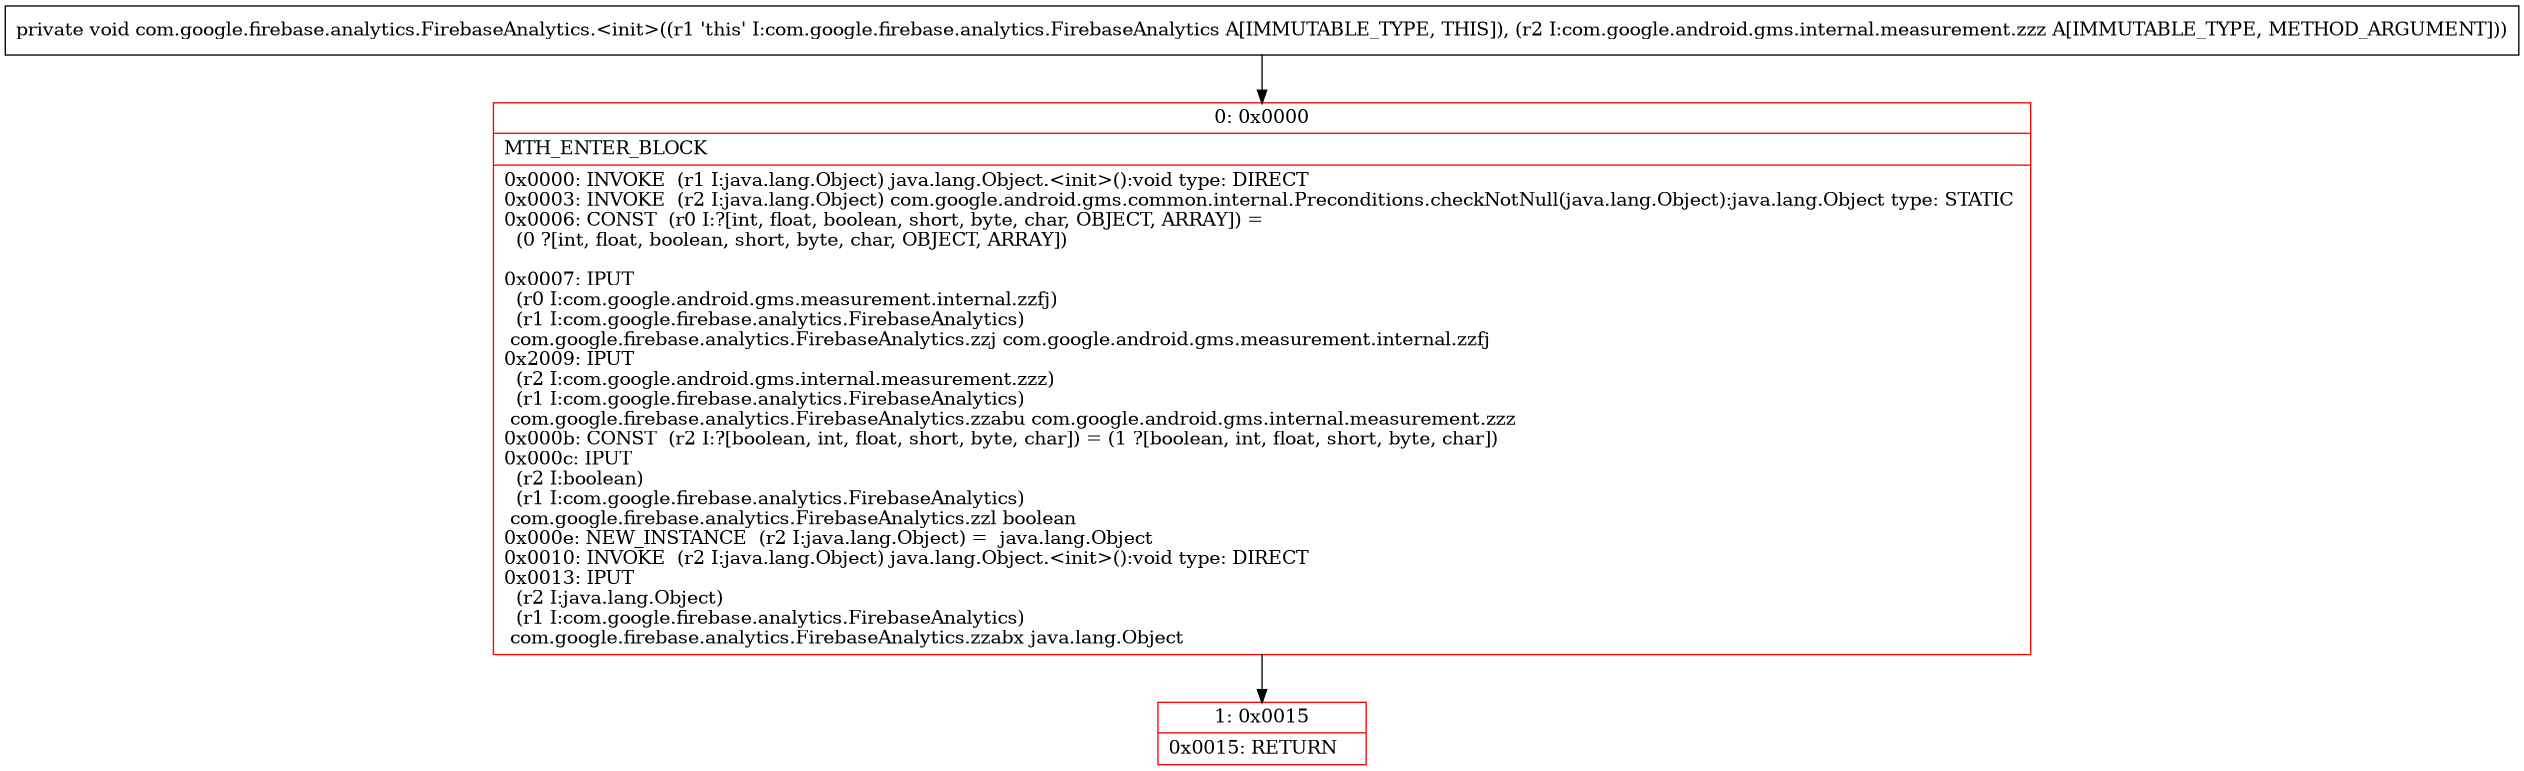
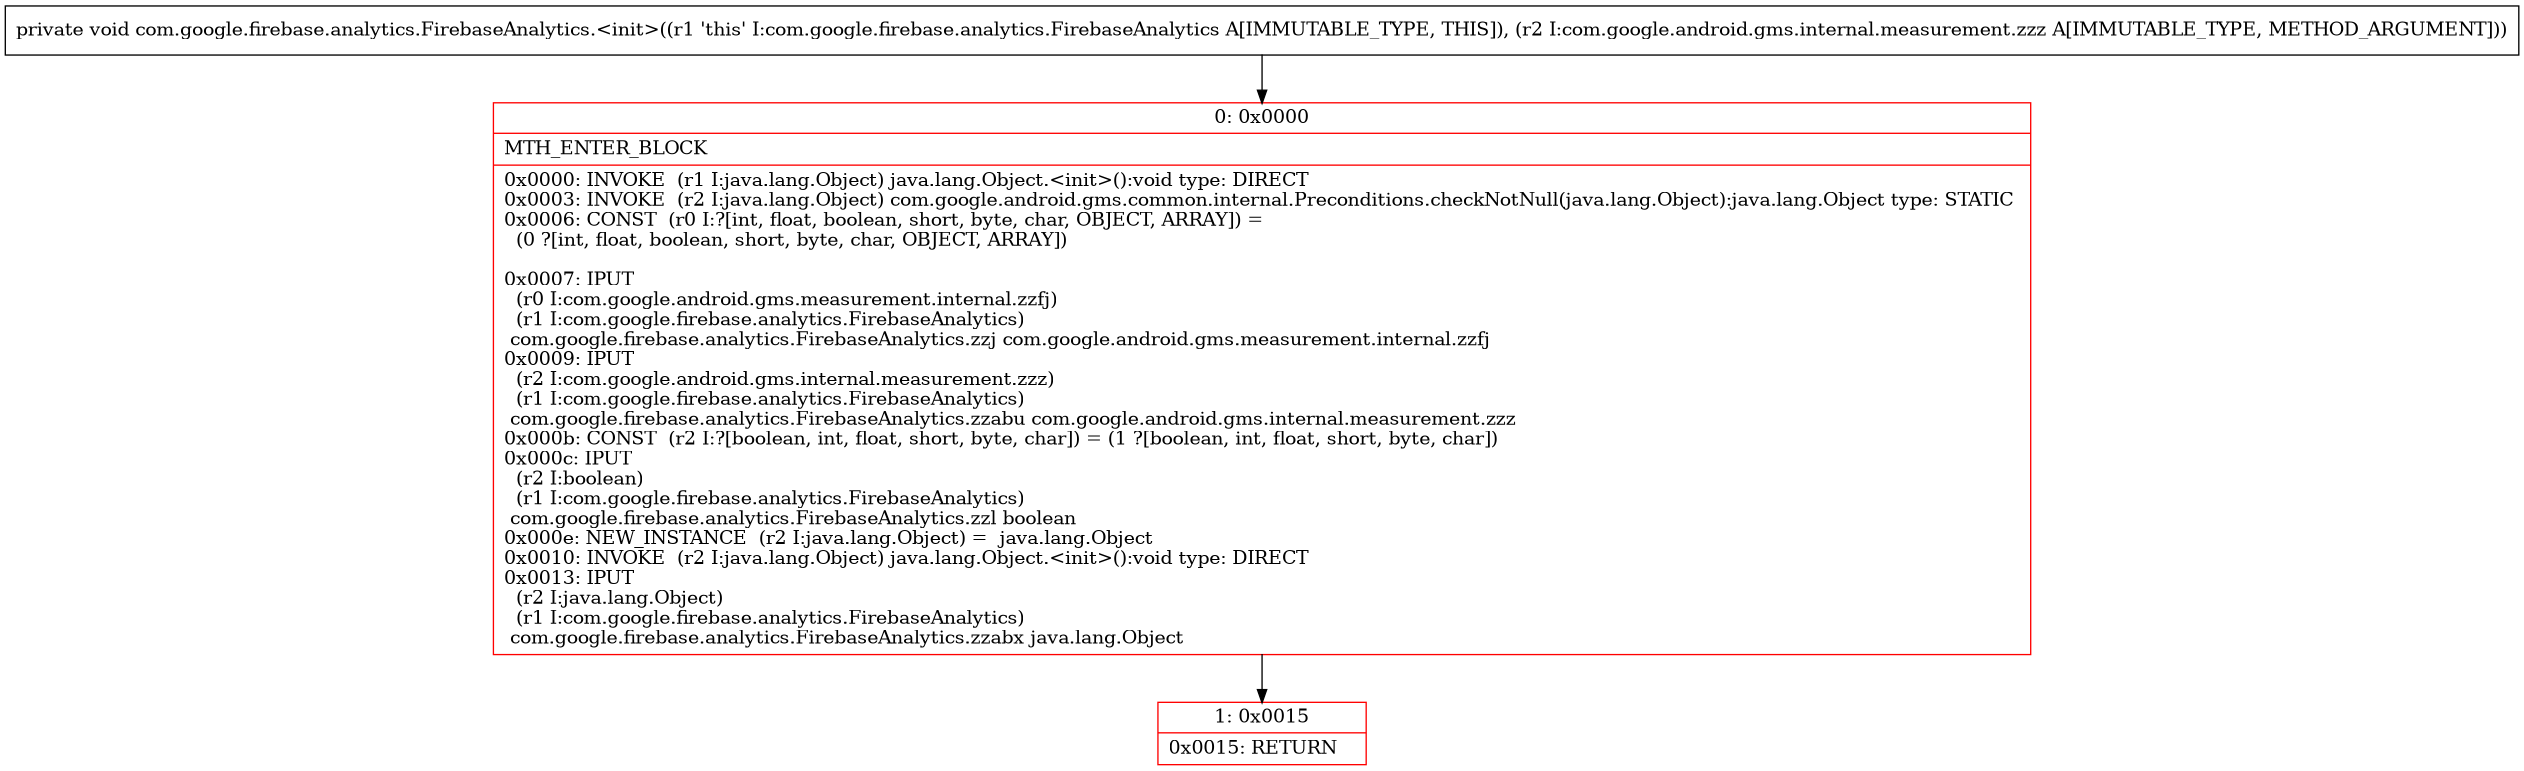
(575, 359) -> (575, 359)
